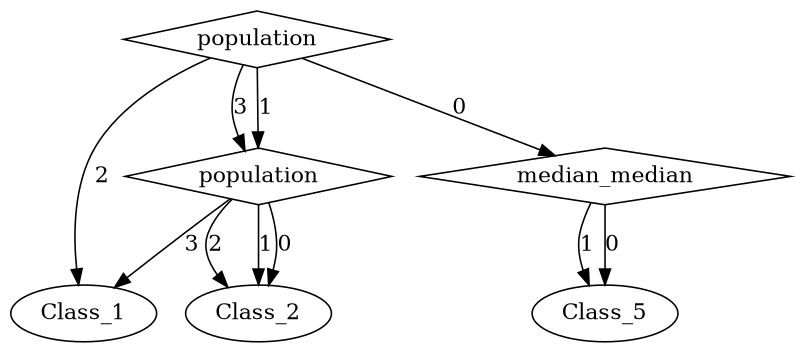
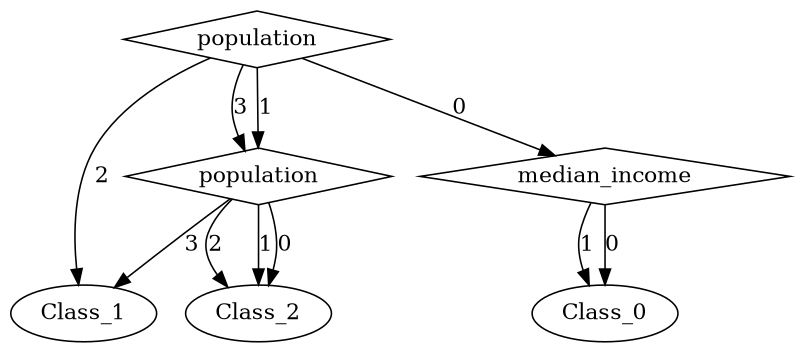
(605, 176) -> (605, 176)
(605, 313) -> (605, 313)
